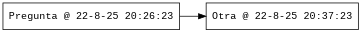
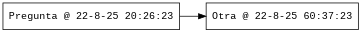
(282, 16) -> (282, 16)
